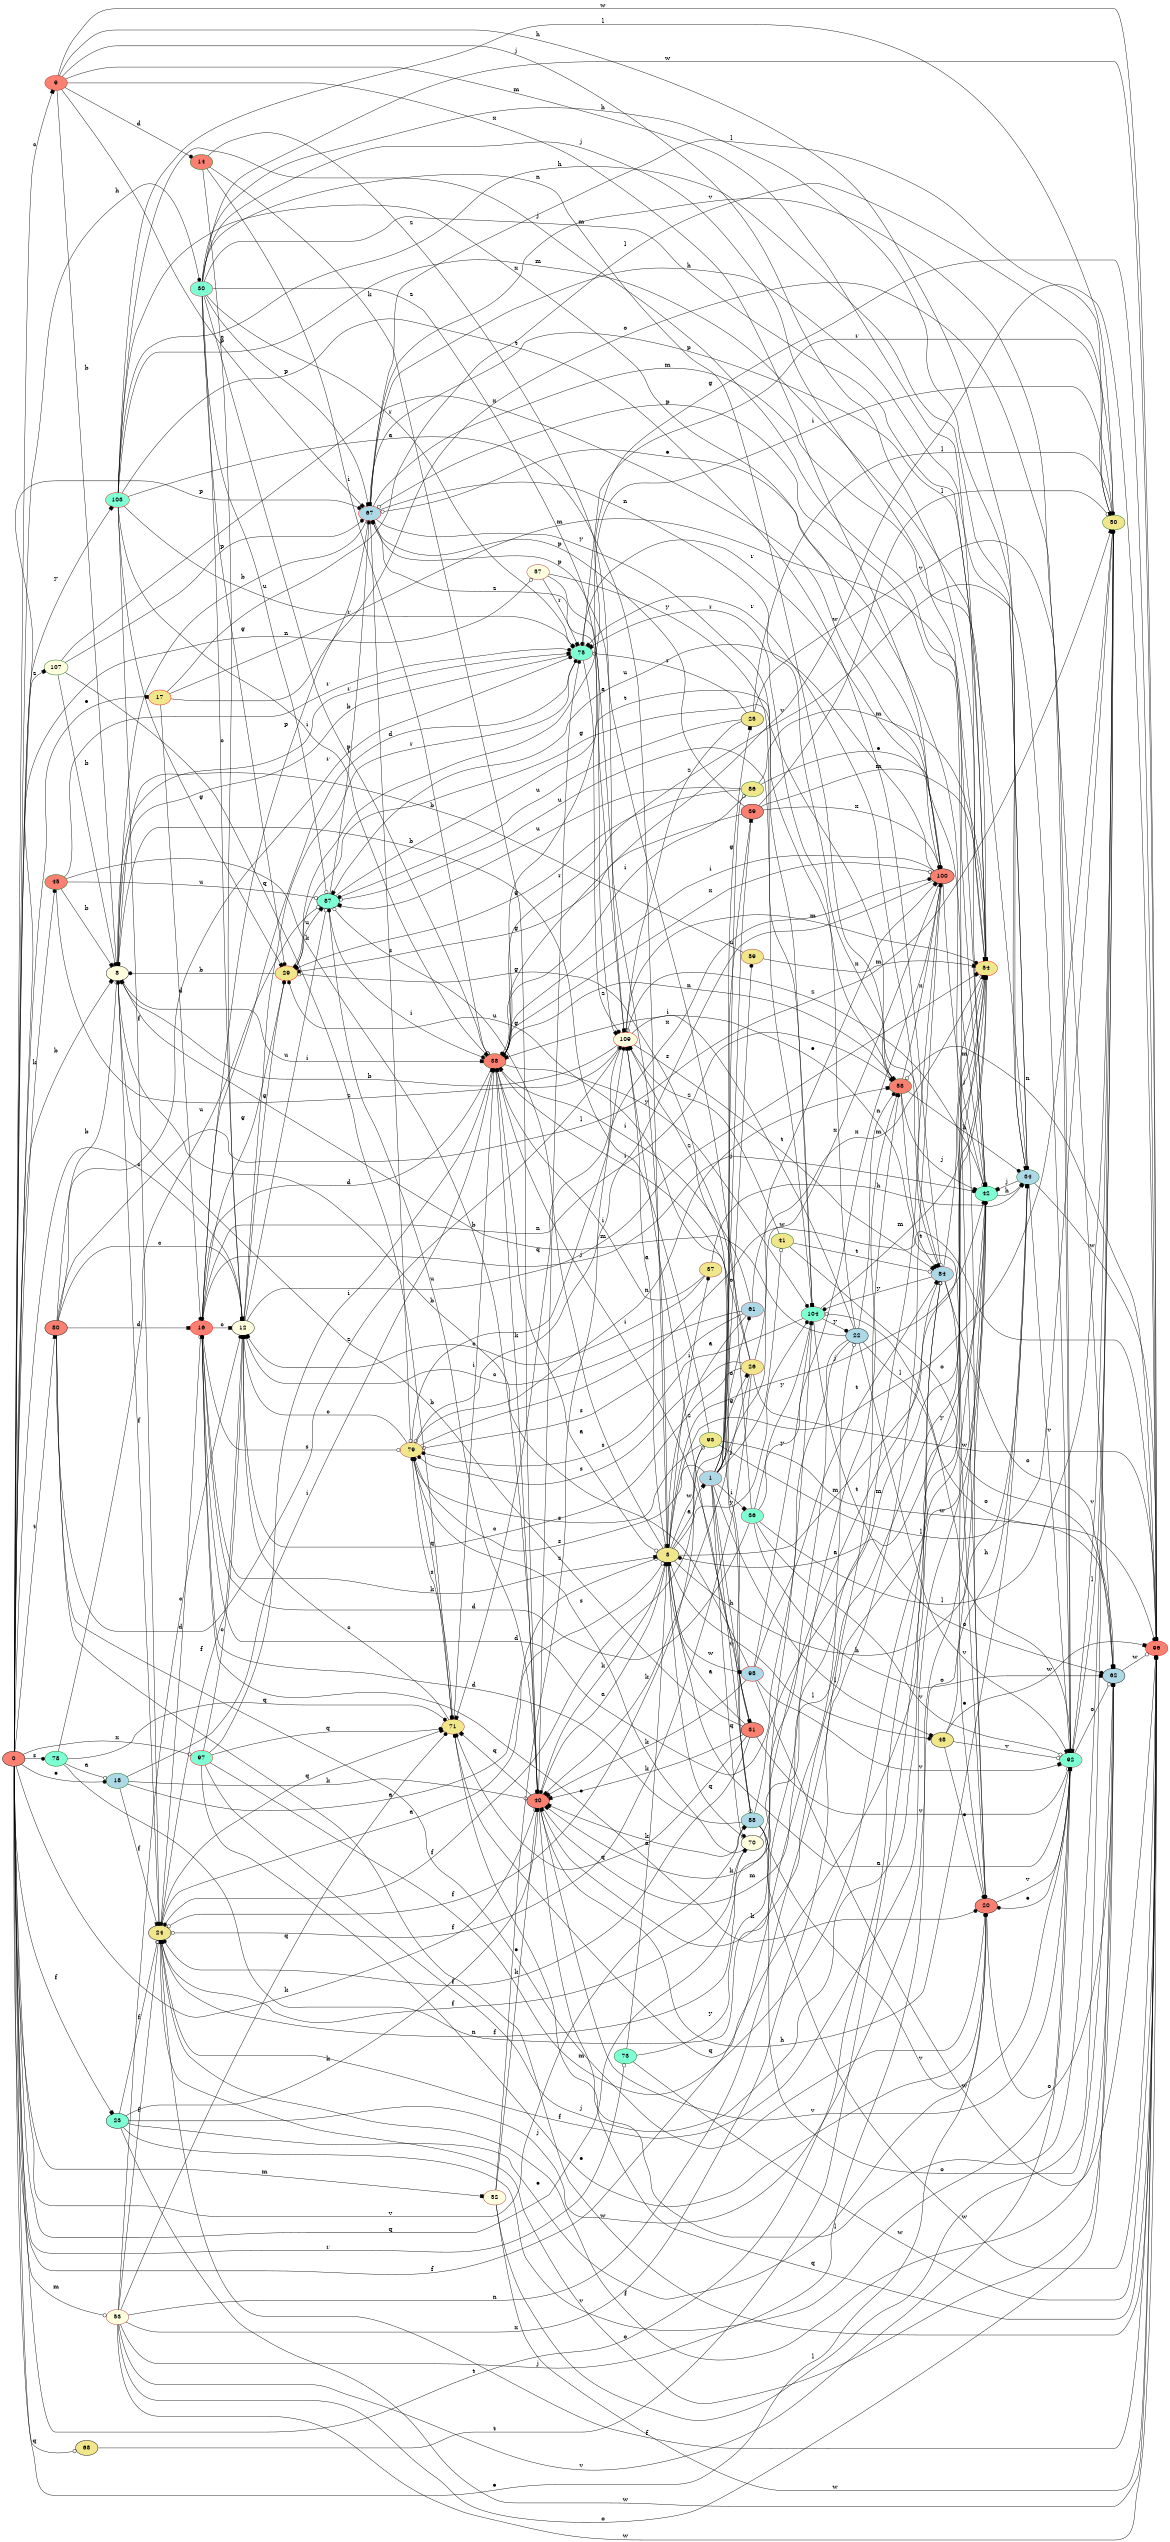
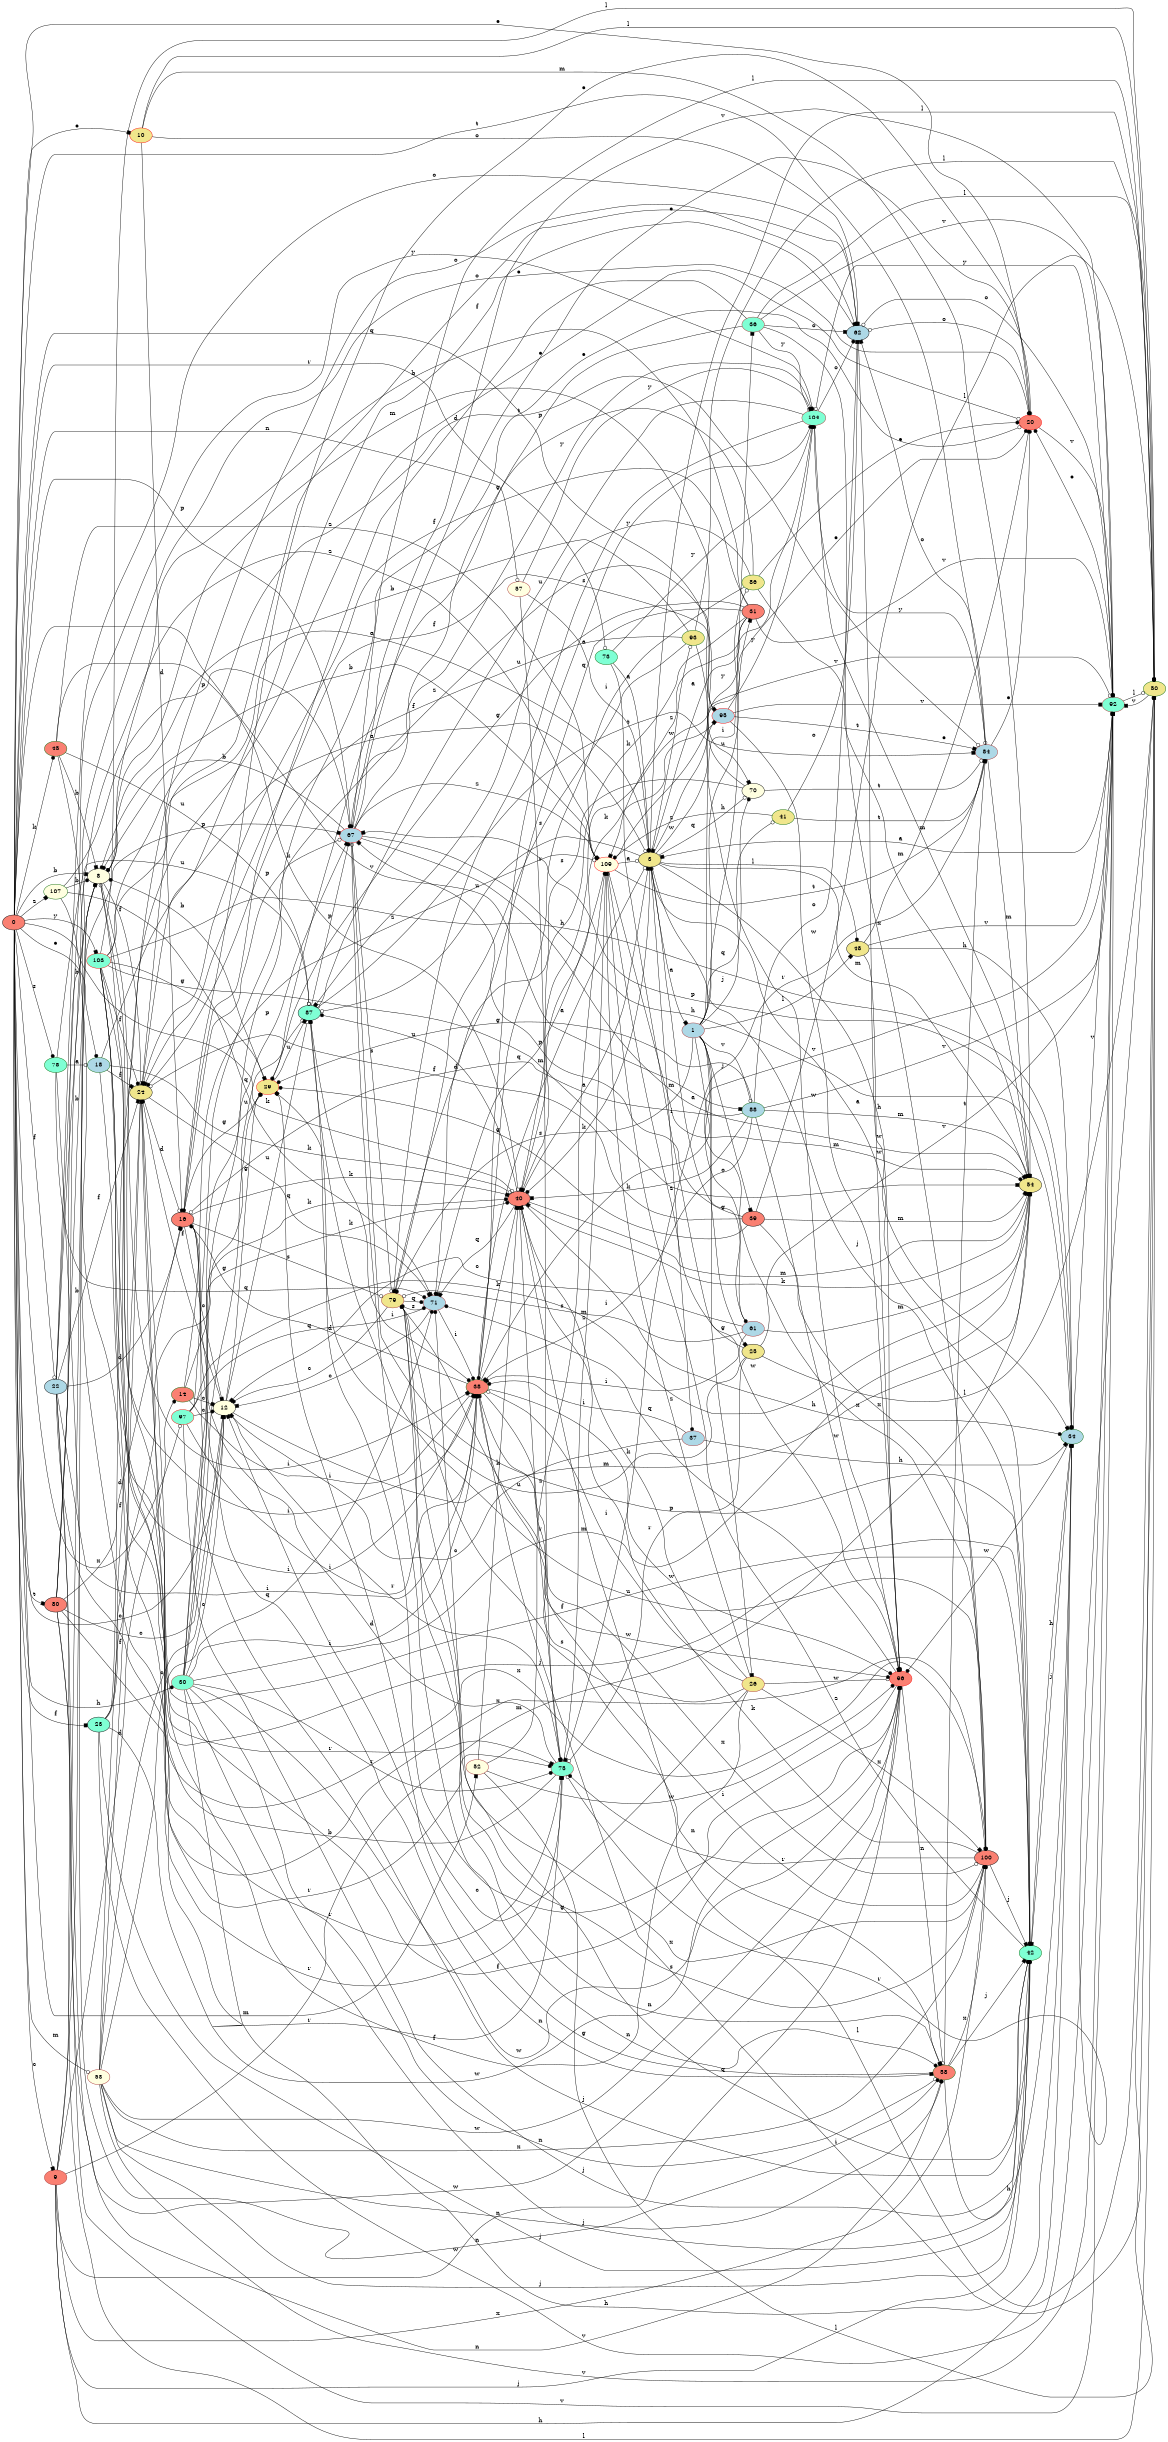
(565, 544) -> (279, 950)
(160, 698) -> (141, 135)
(752, 957) -> none
(986, 968) -> (1030, 1185)
(957, 1011) -> (596, 275)
(953, 1020) -> (1008, 1903)
(711, 1270) -> (693, 1438)
(432, 1301) -> (393, 414)
(834, 1324) -> (162, 539)
(201, 1328) -> (183, 1220)
(325, 1579) -> (338, 1178)
(453, 1727) -> (434, 1303)
(459, 1801) -> none
(986, 1906) -> (1030, 422)
(87, 2448) -> none
